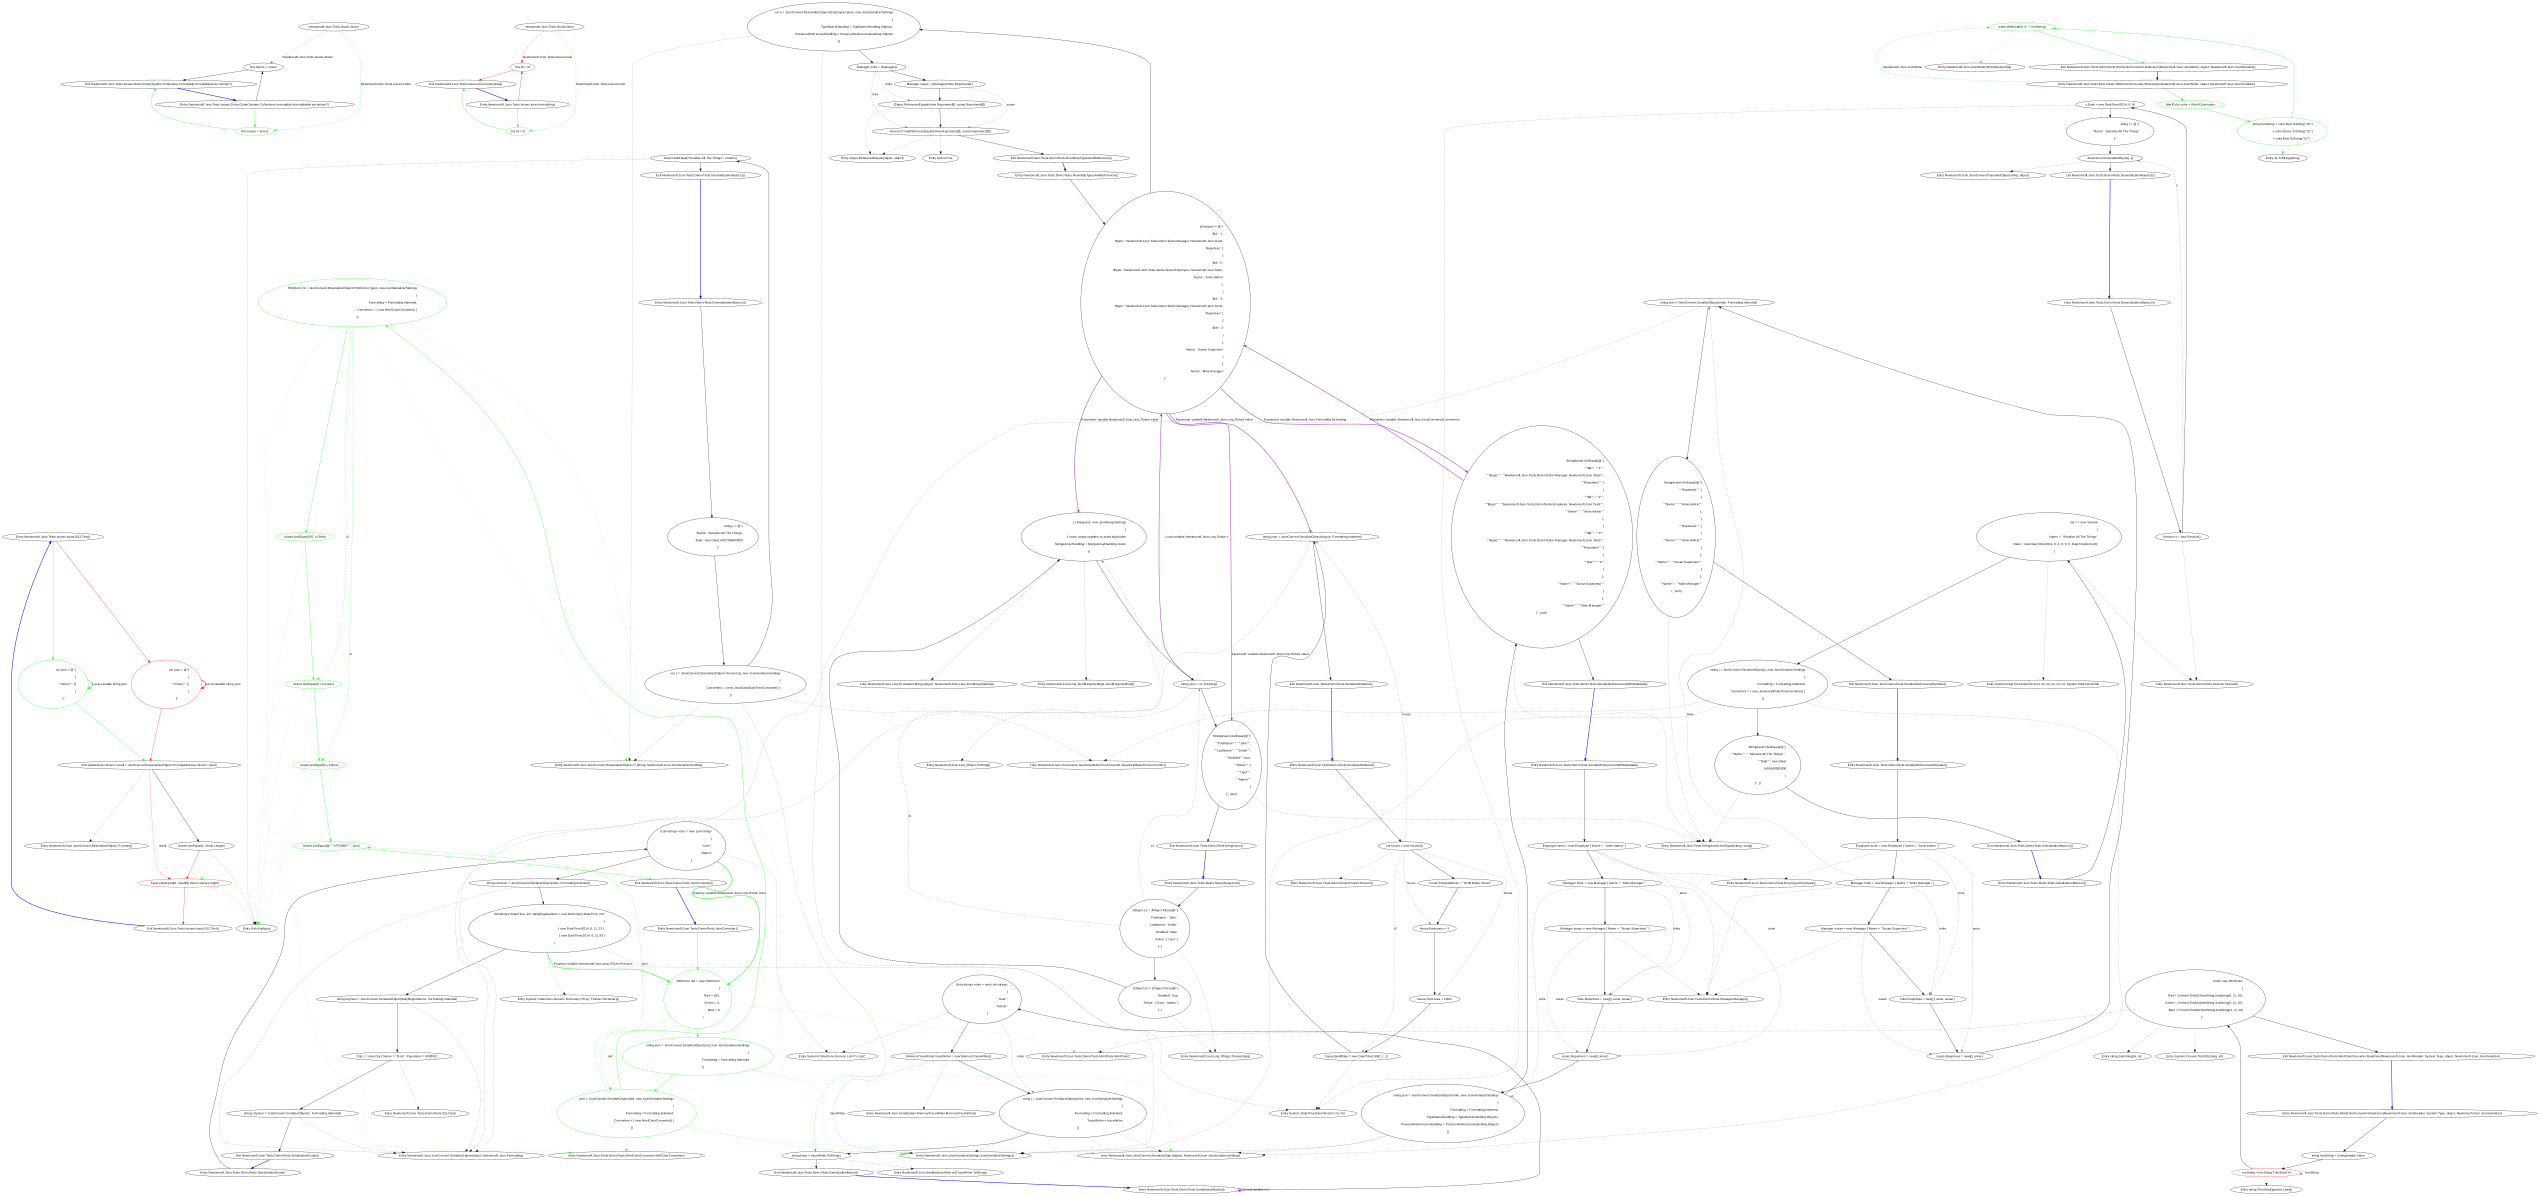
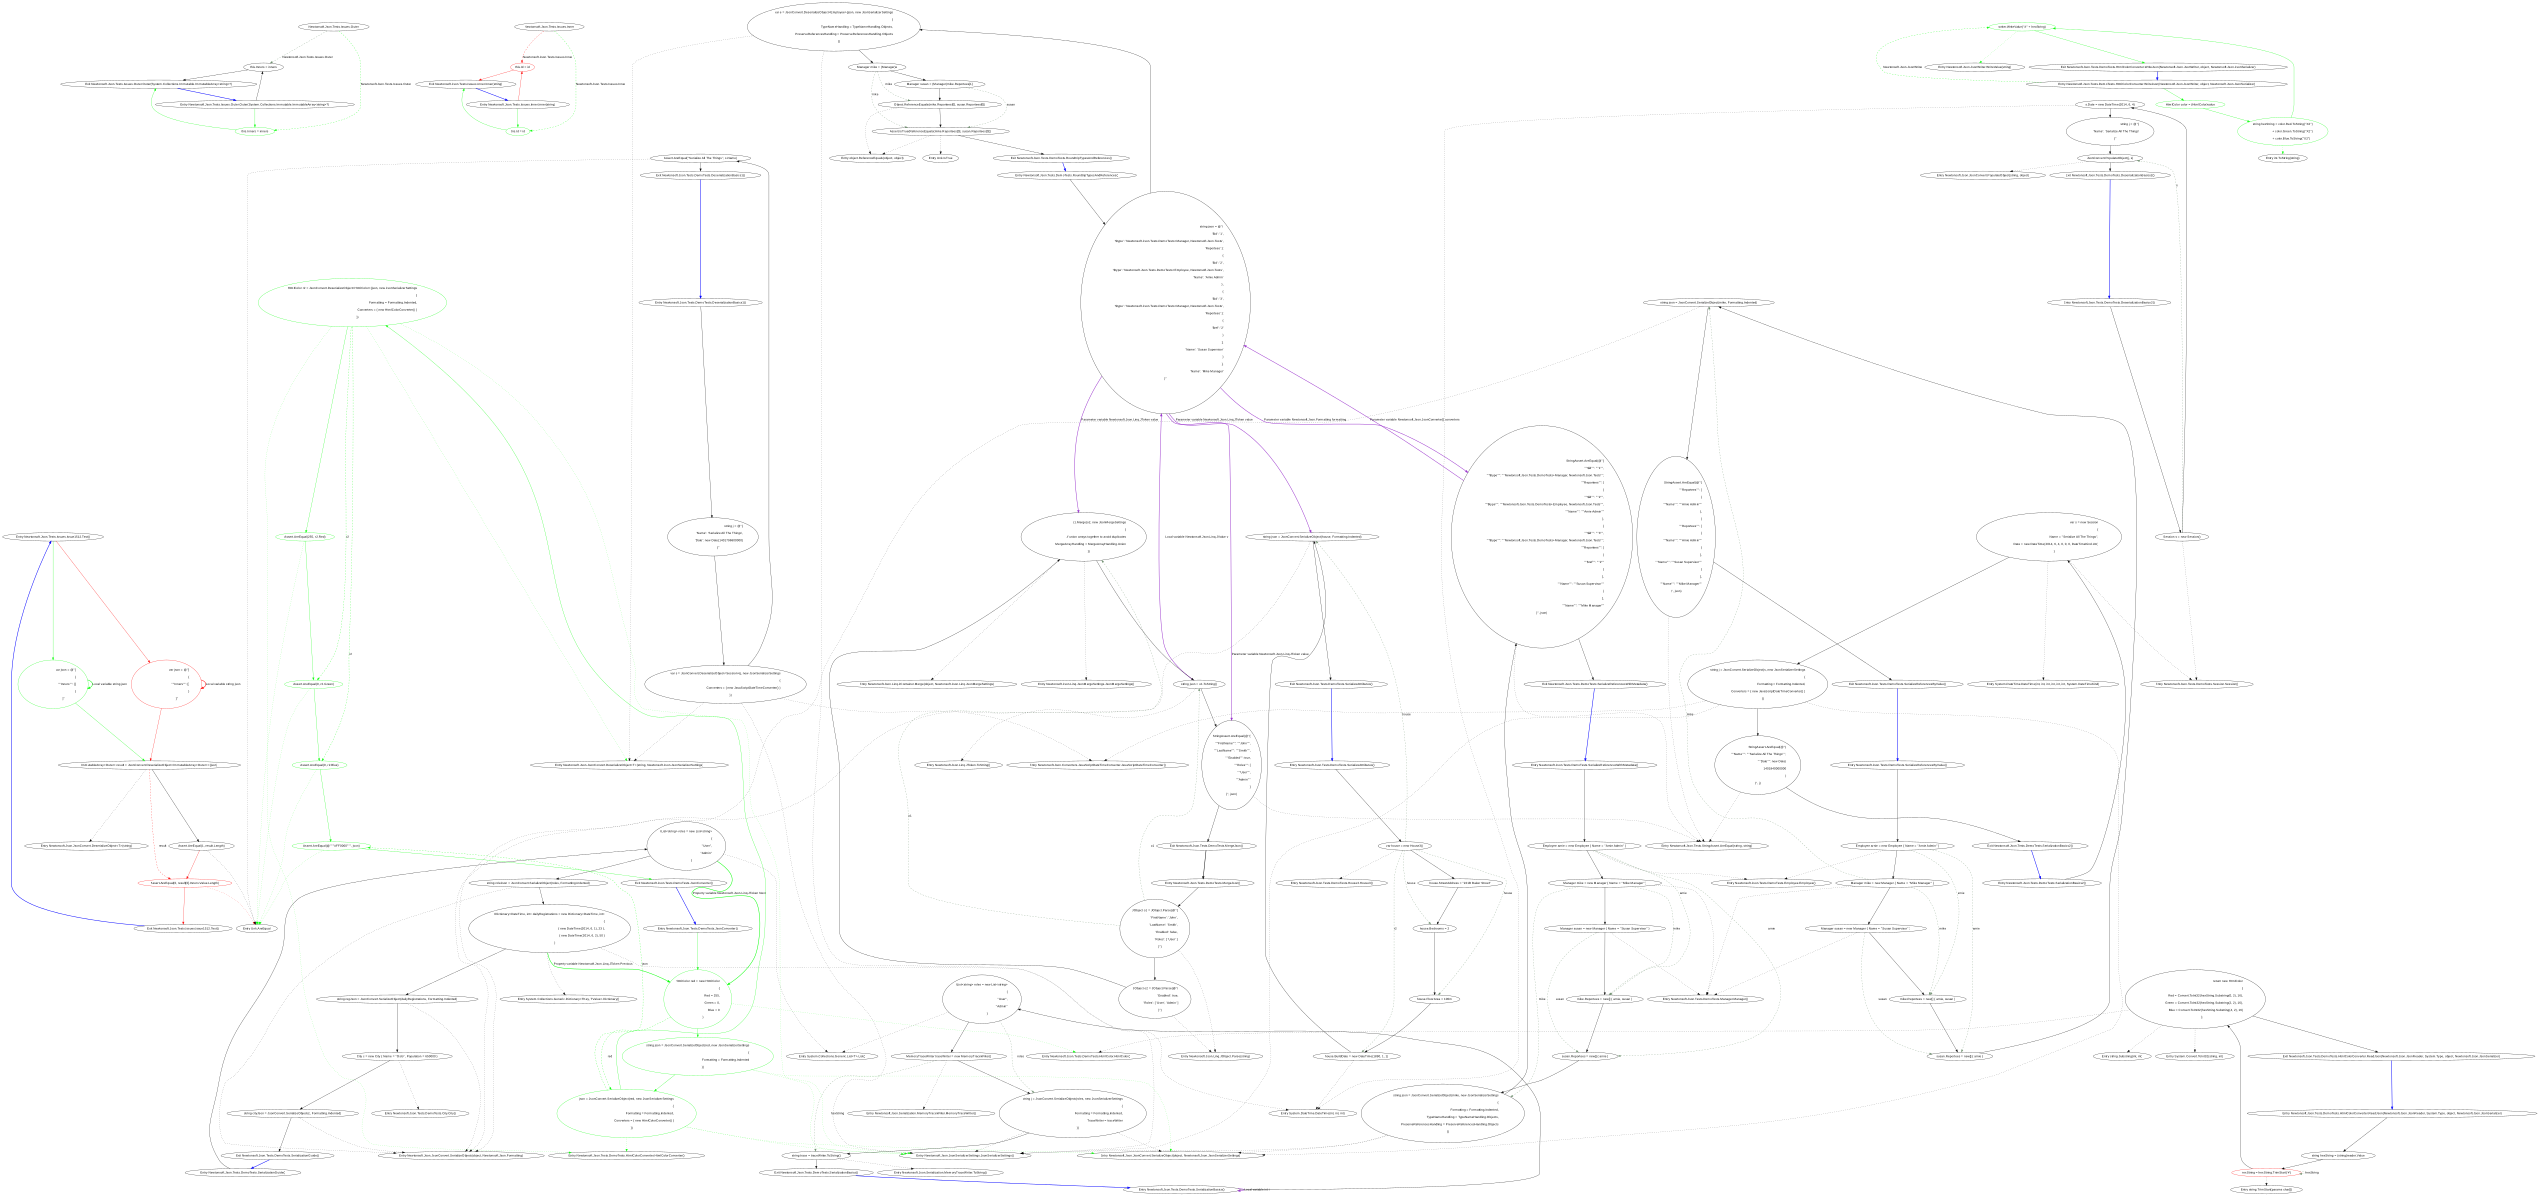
(1205, 863) -> (1205, 863)
(257, 865) -> (284, 882)
(838, 1113) -> (838, 1113)
